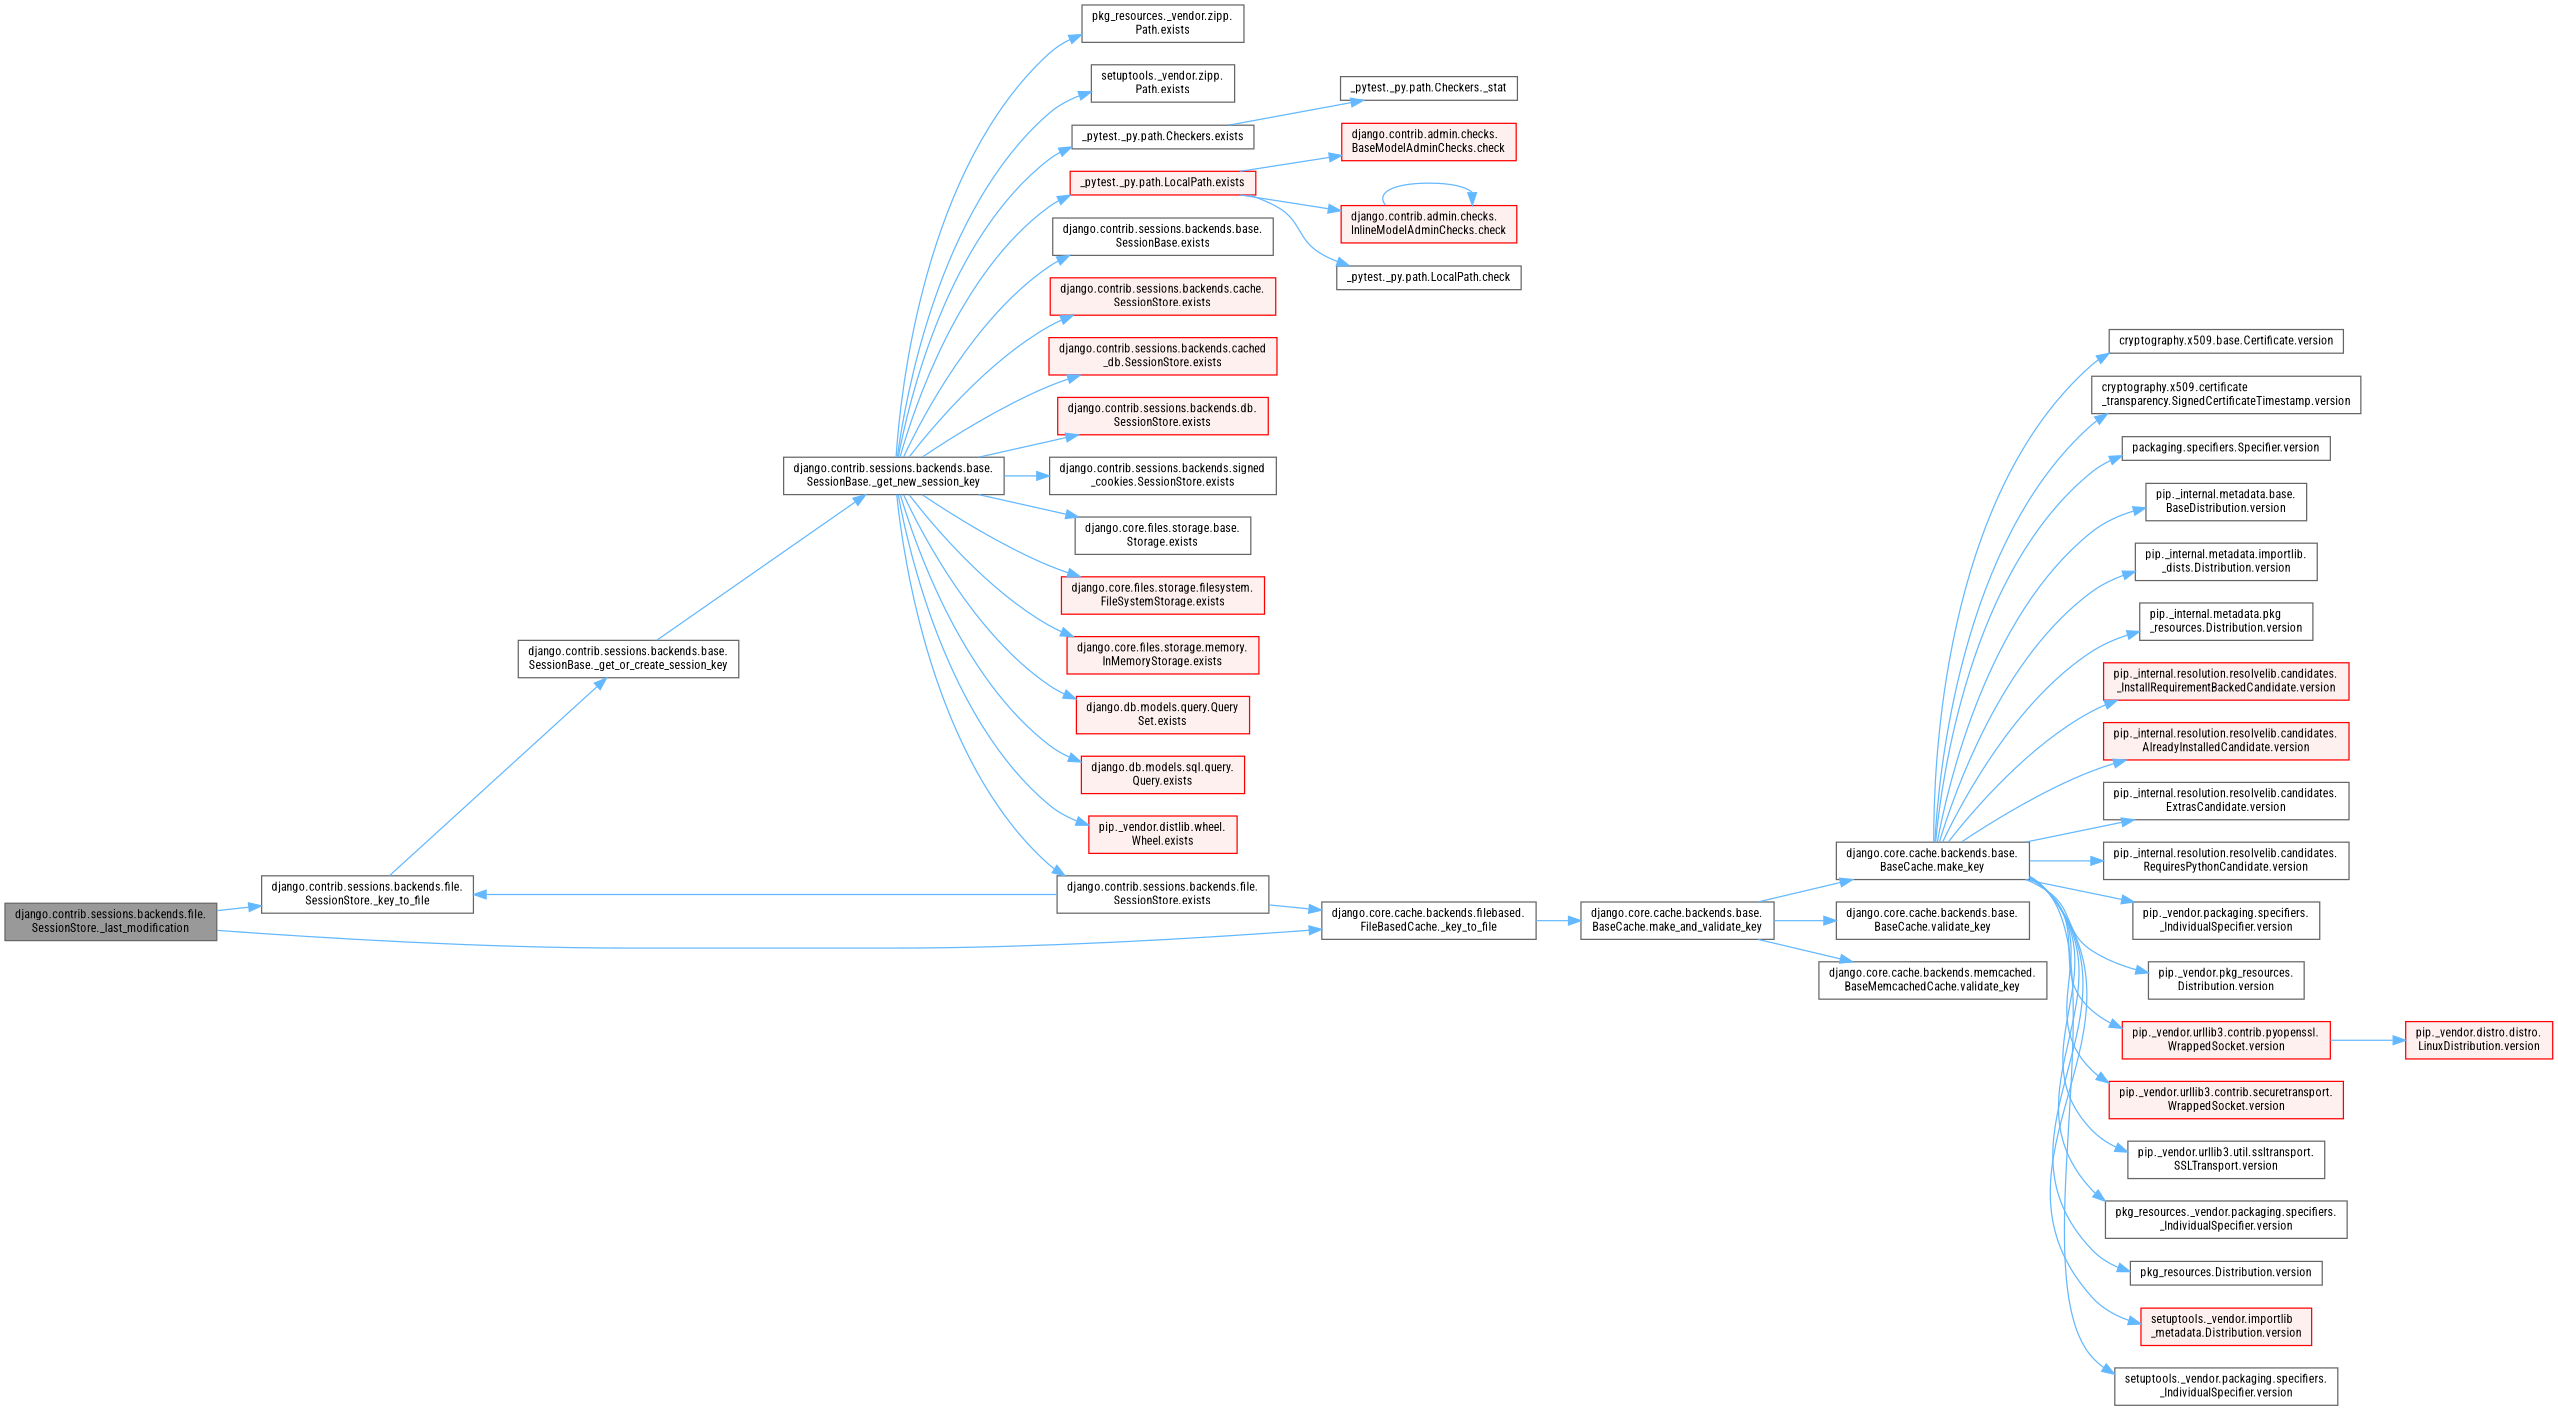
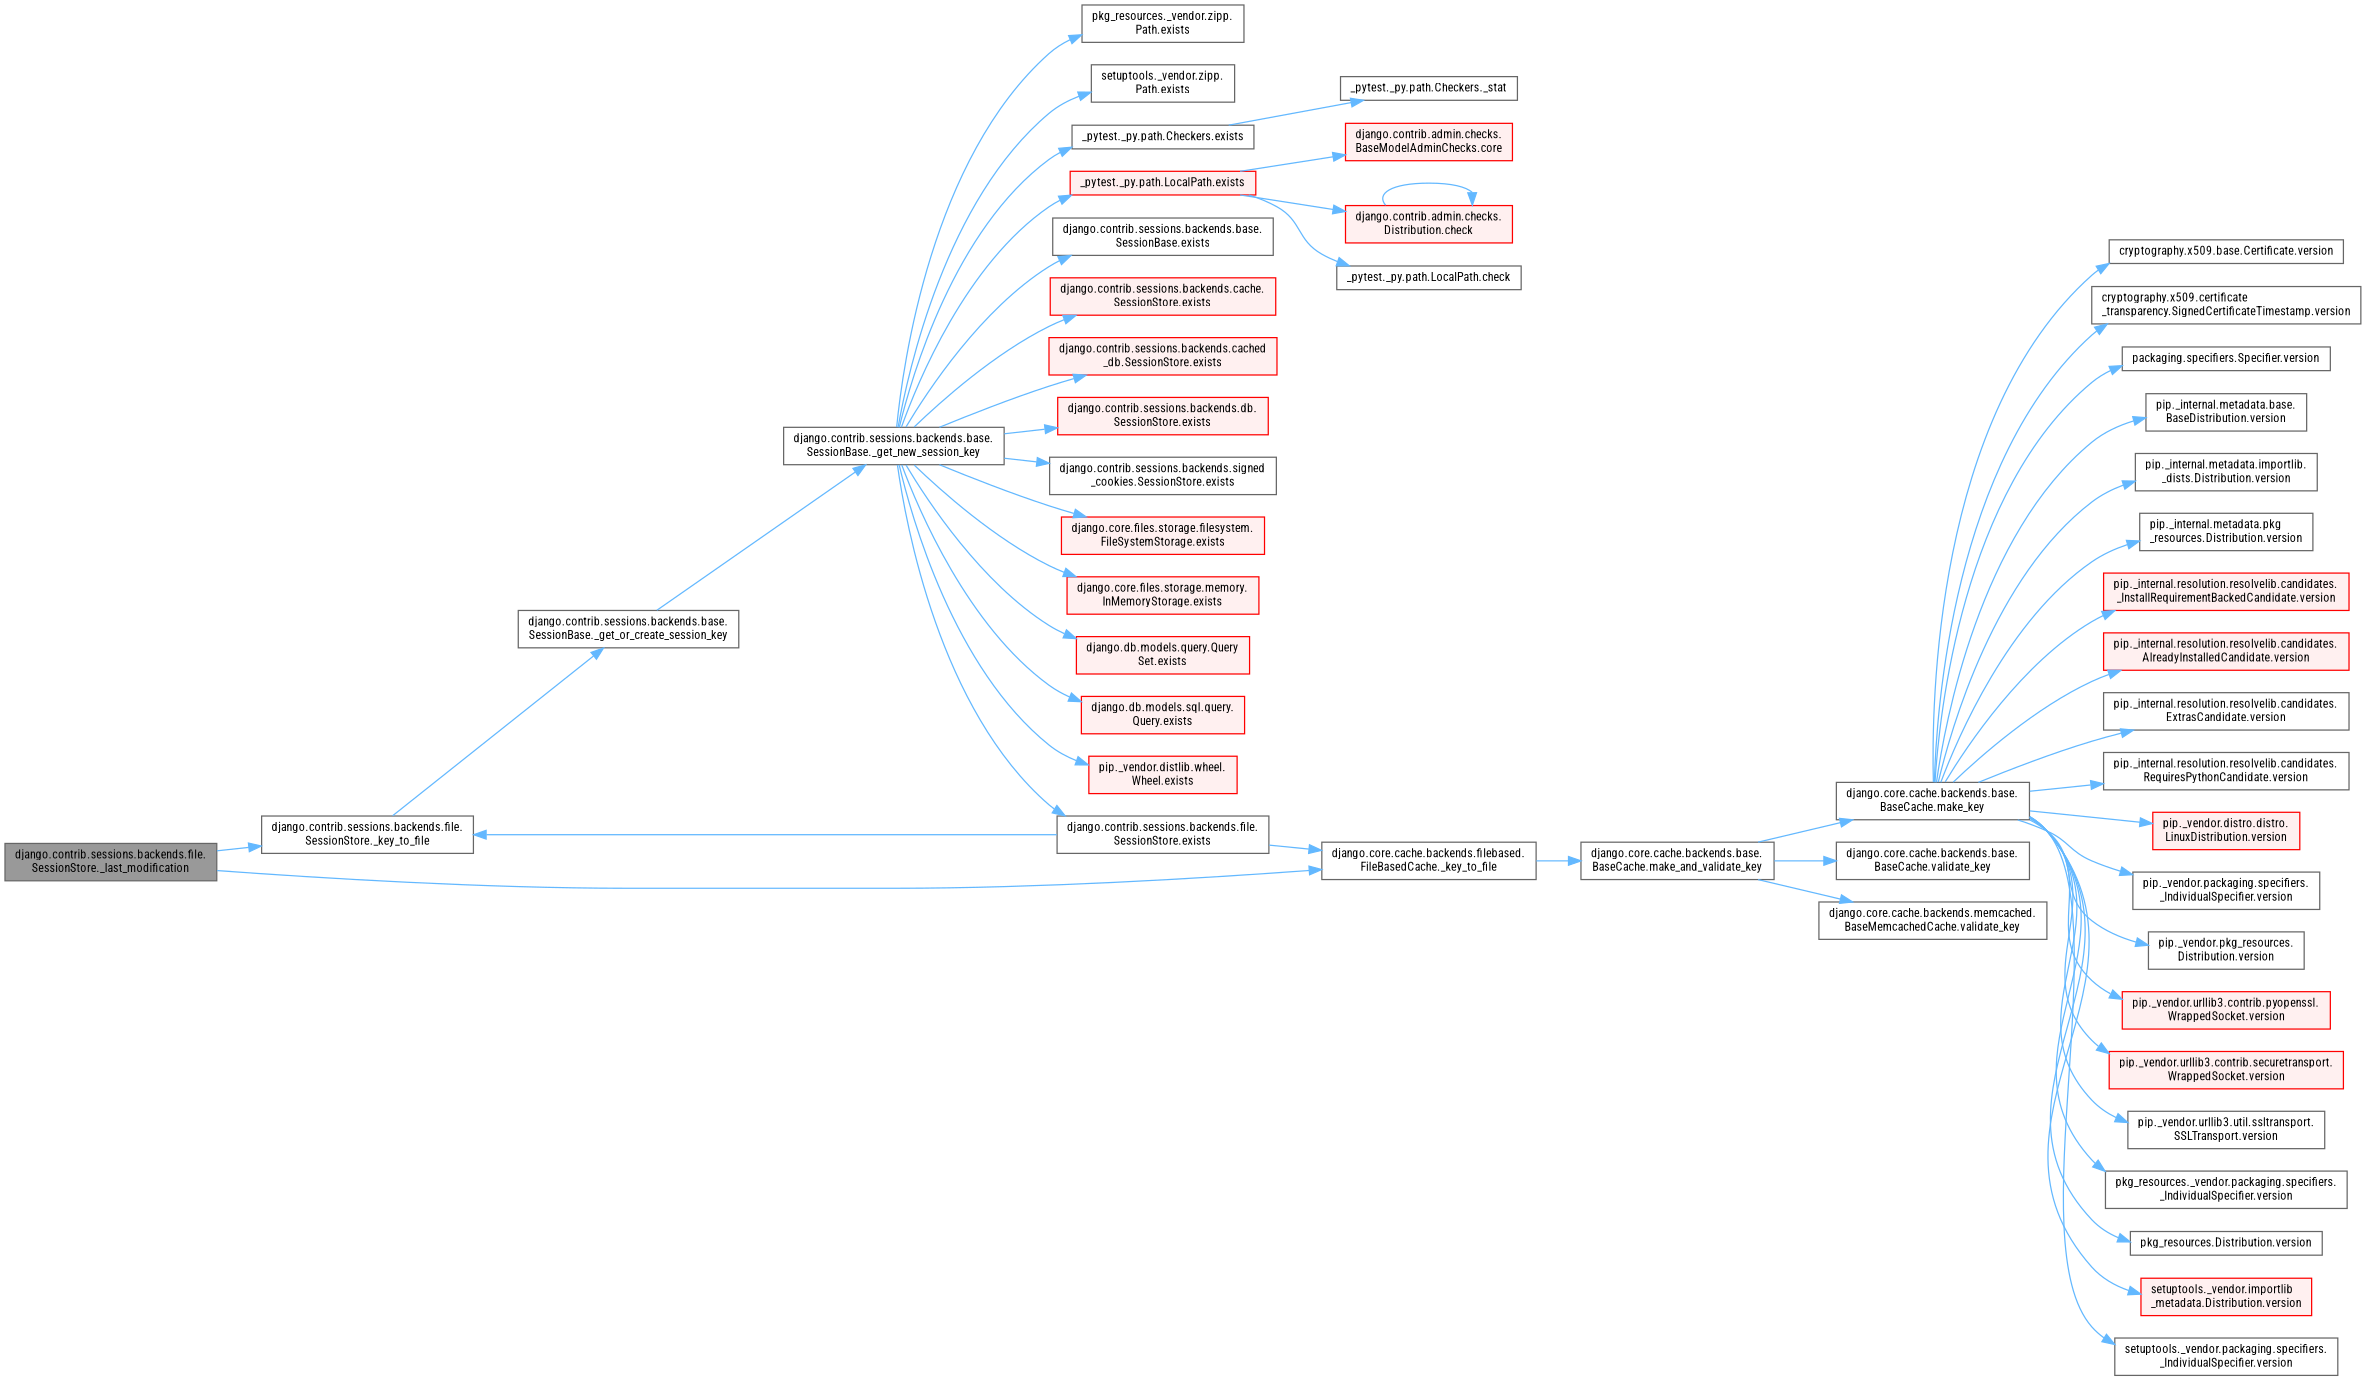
(1429, 142) -> (1429, 142)
(1429, 224) -> (1429, 224)
(1163, 536) -> none
(2362, 1040) -> (2085, 817)
